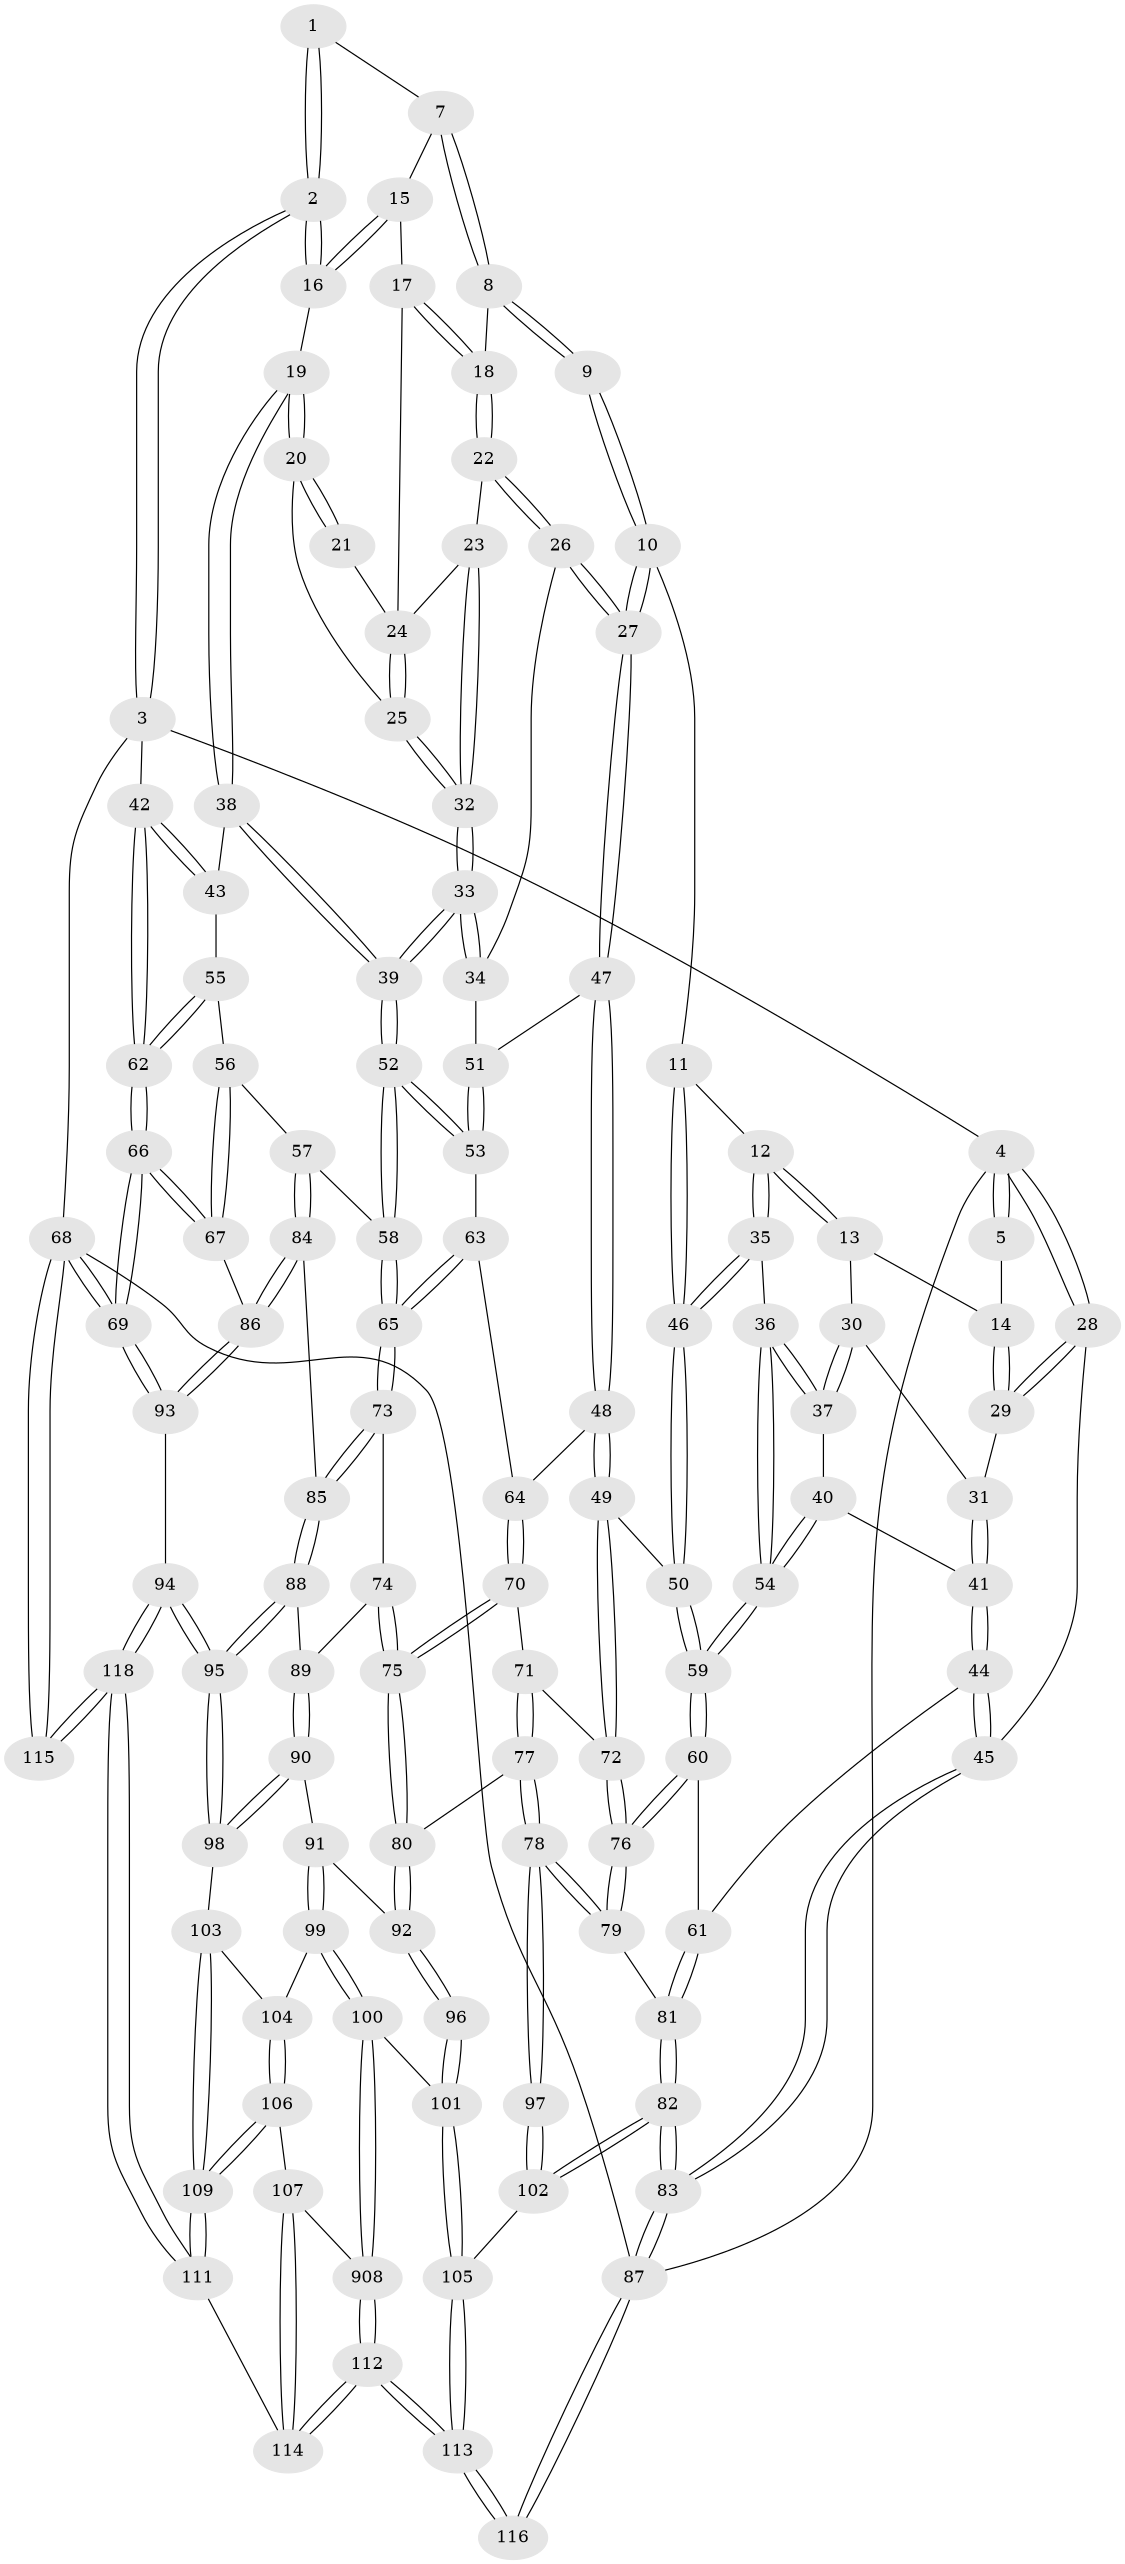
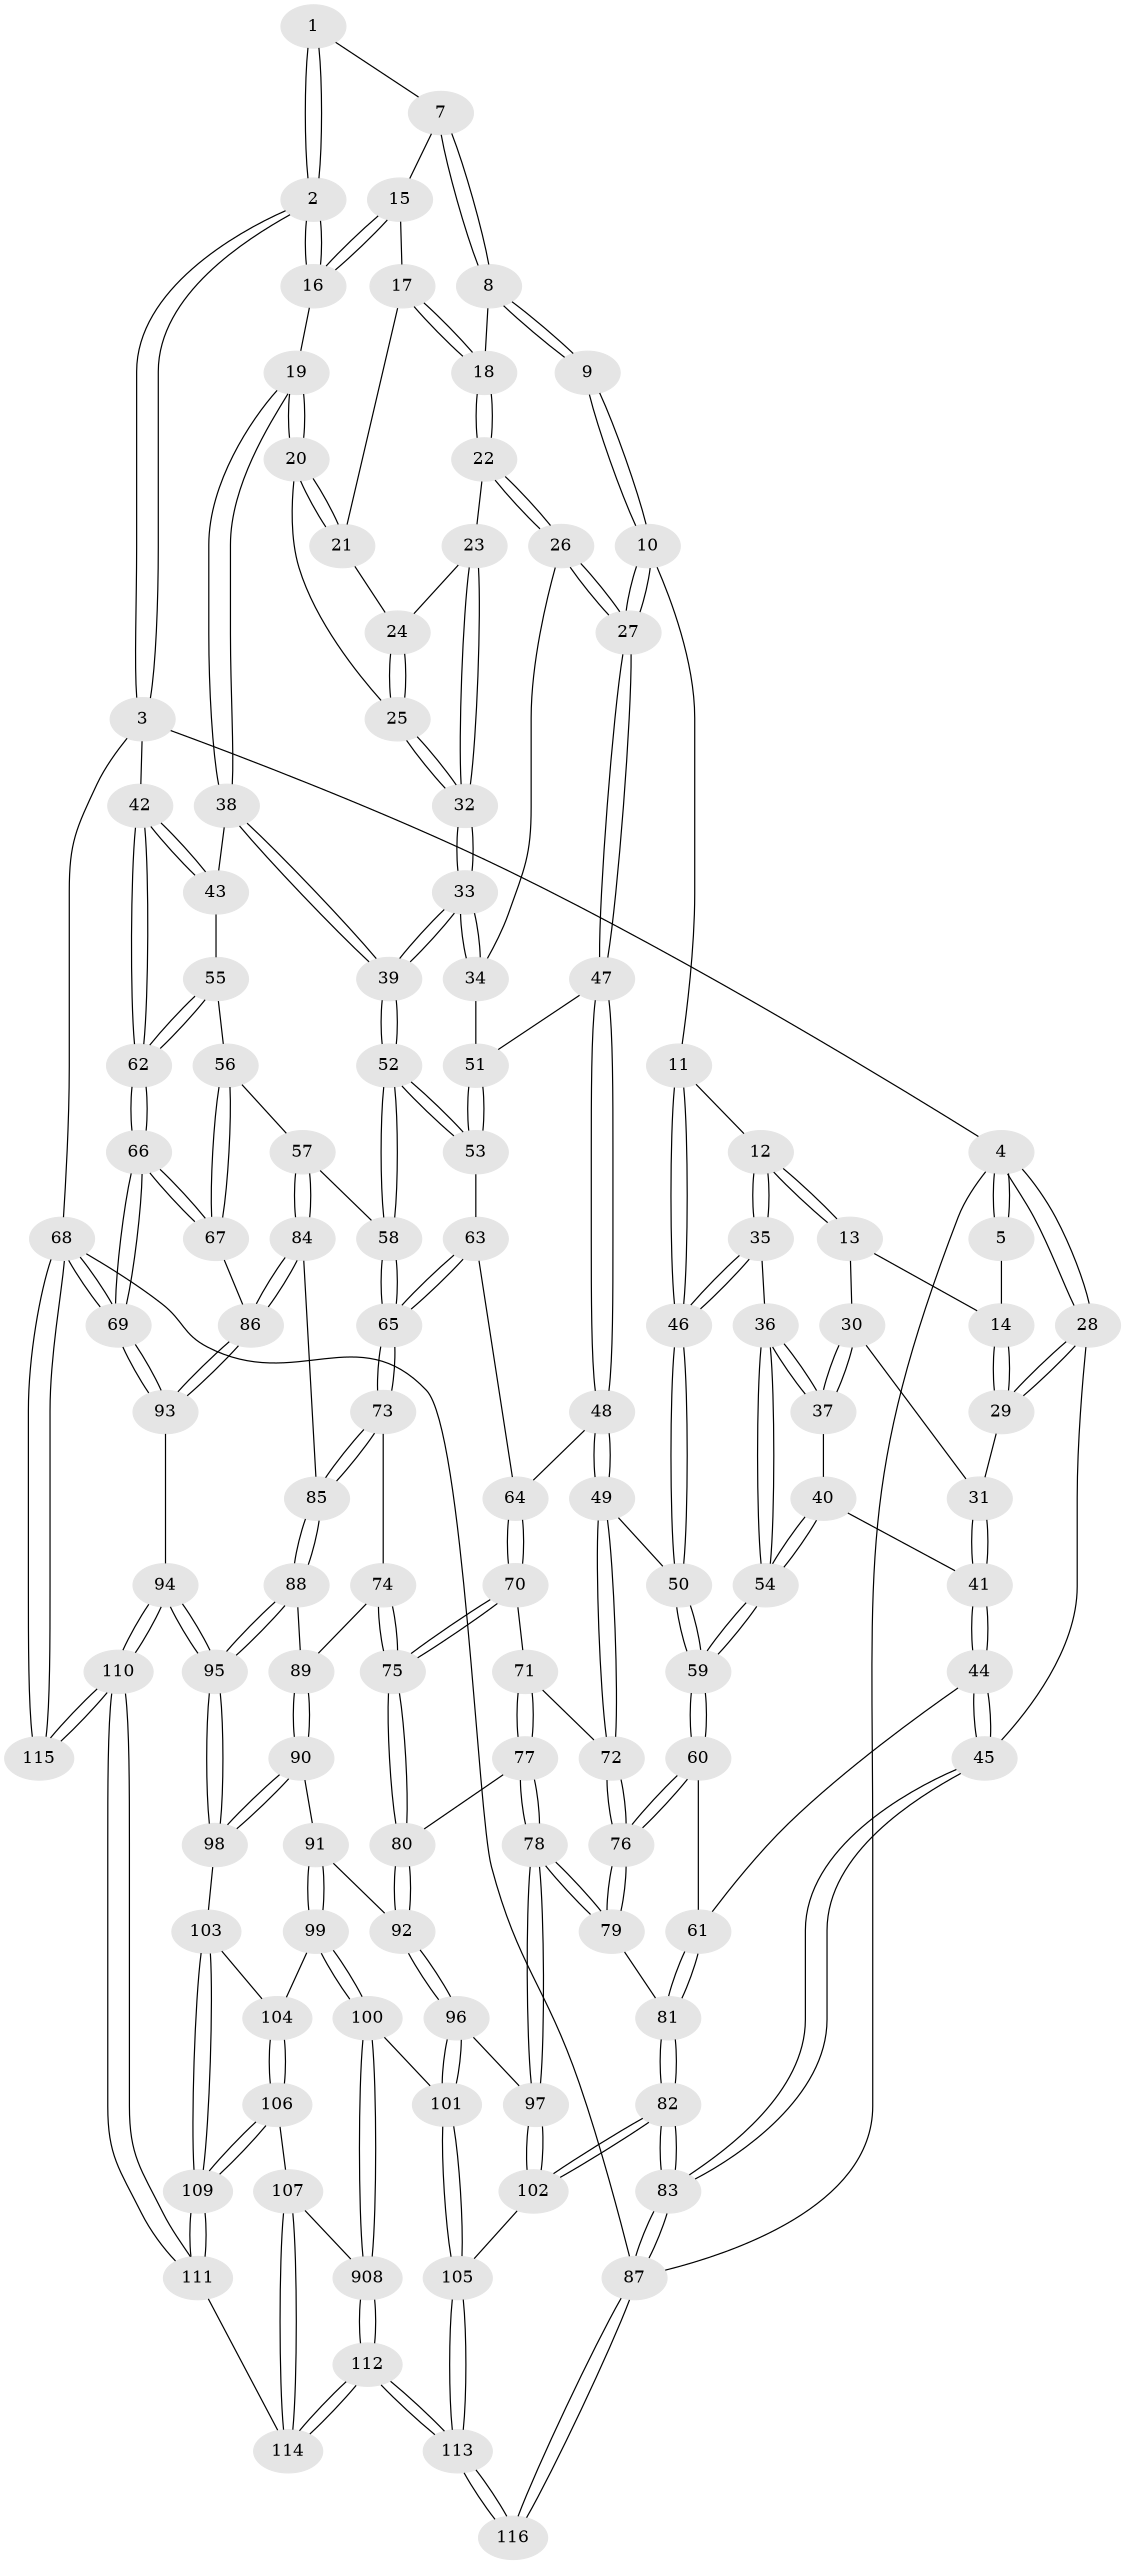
(400, 459) -> (372, 416)
(119, 1672) -> (119, 1672)
none -> (496, 2062)
